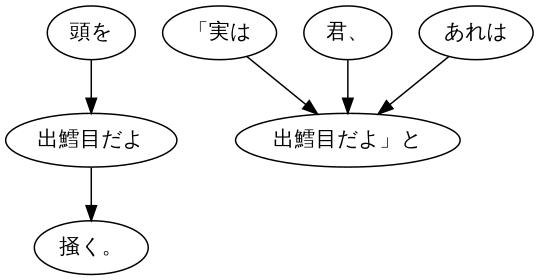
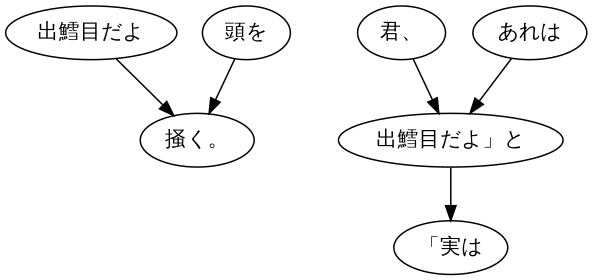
(91, 79) -> (225, 79)
(276, 81) -> (451, 187)
